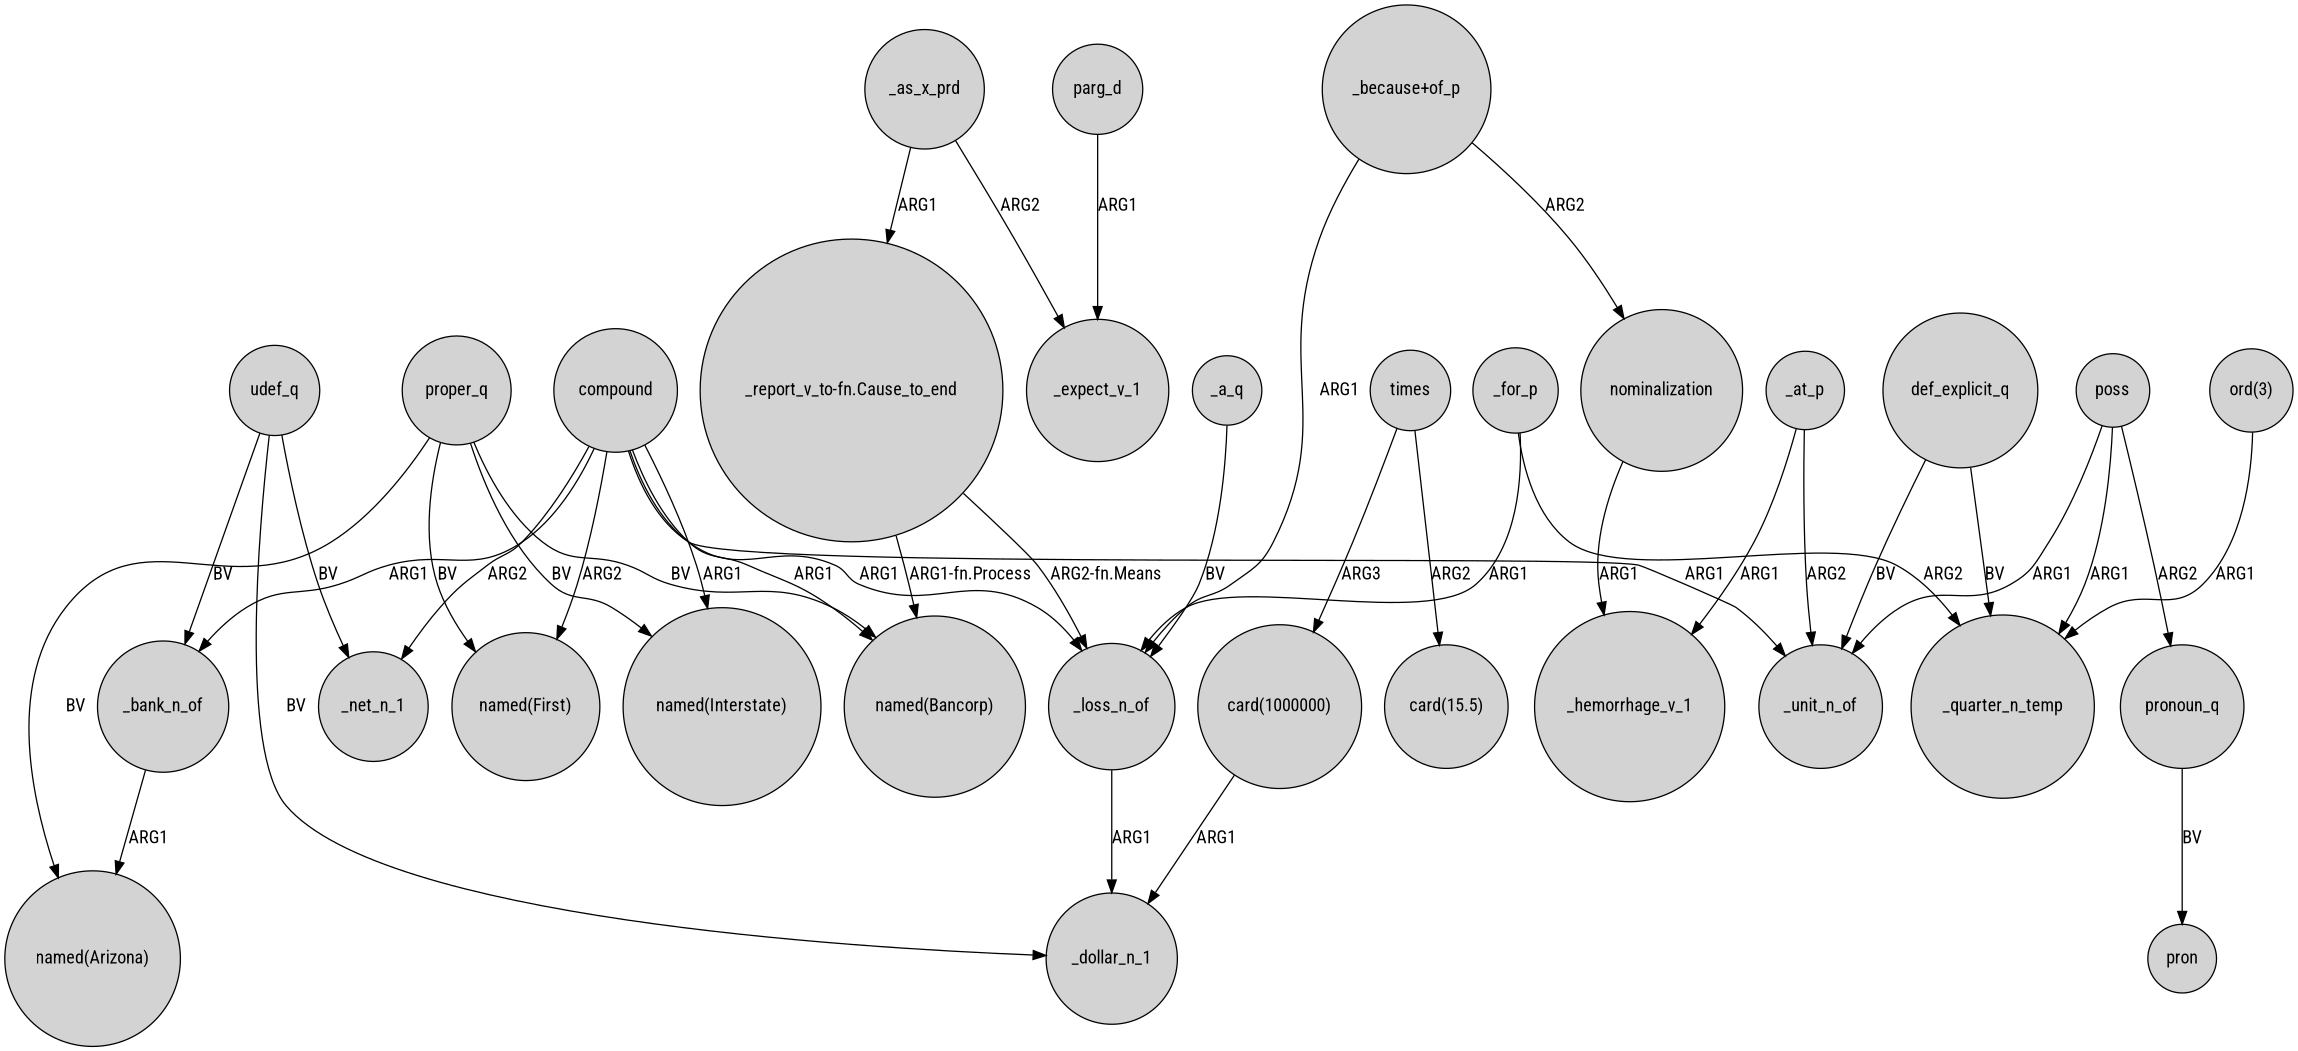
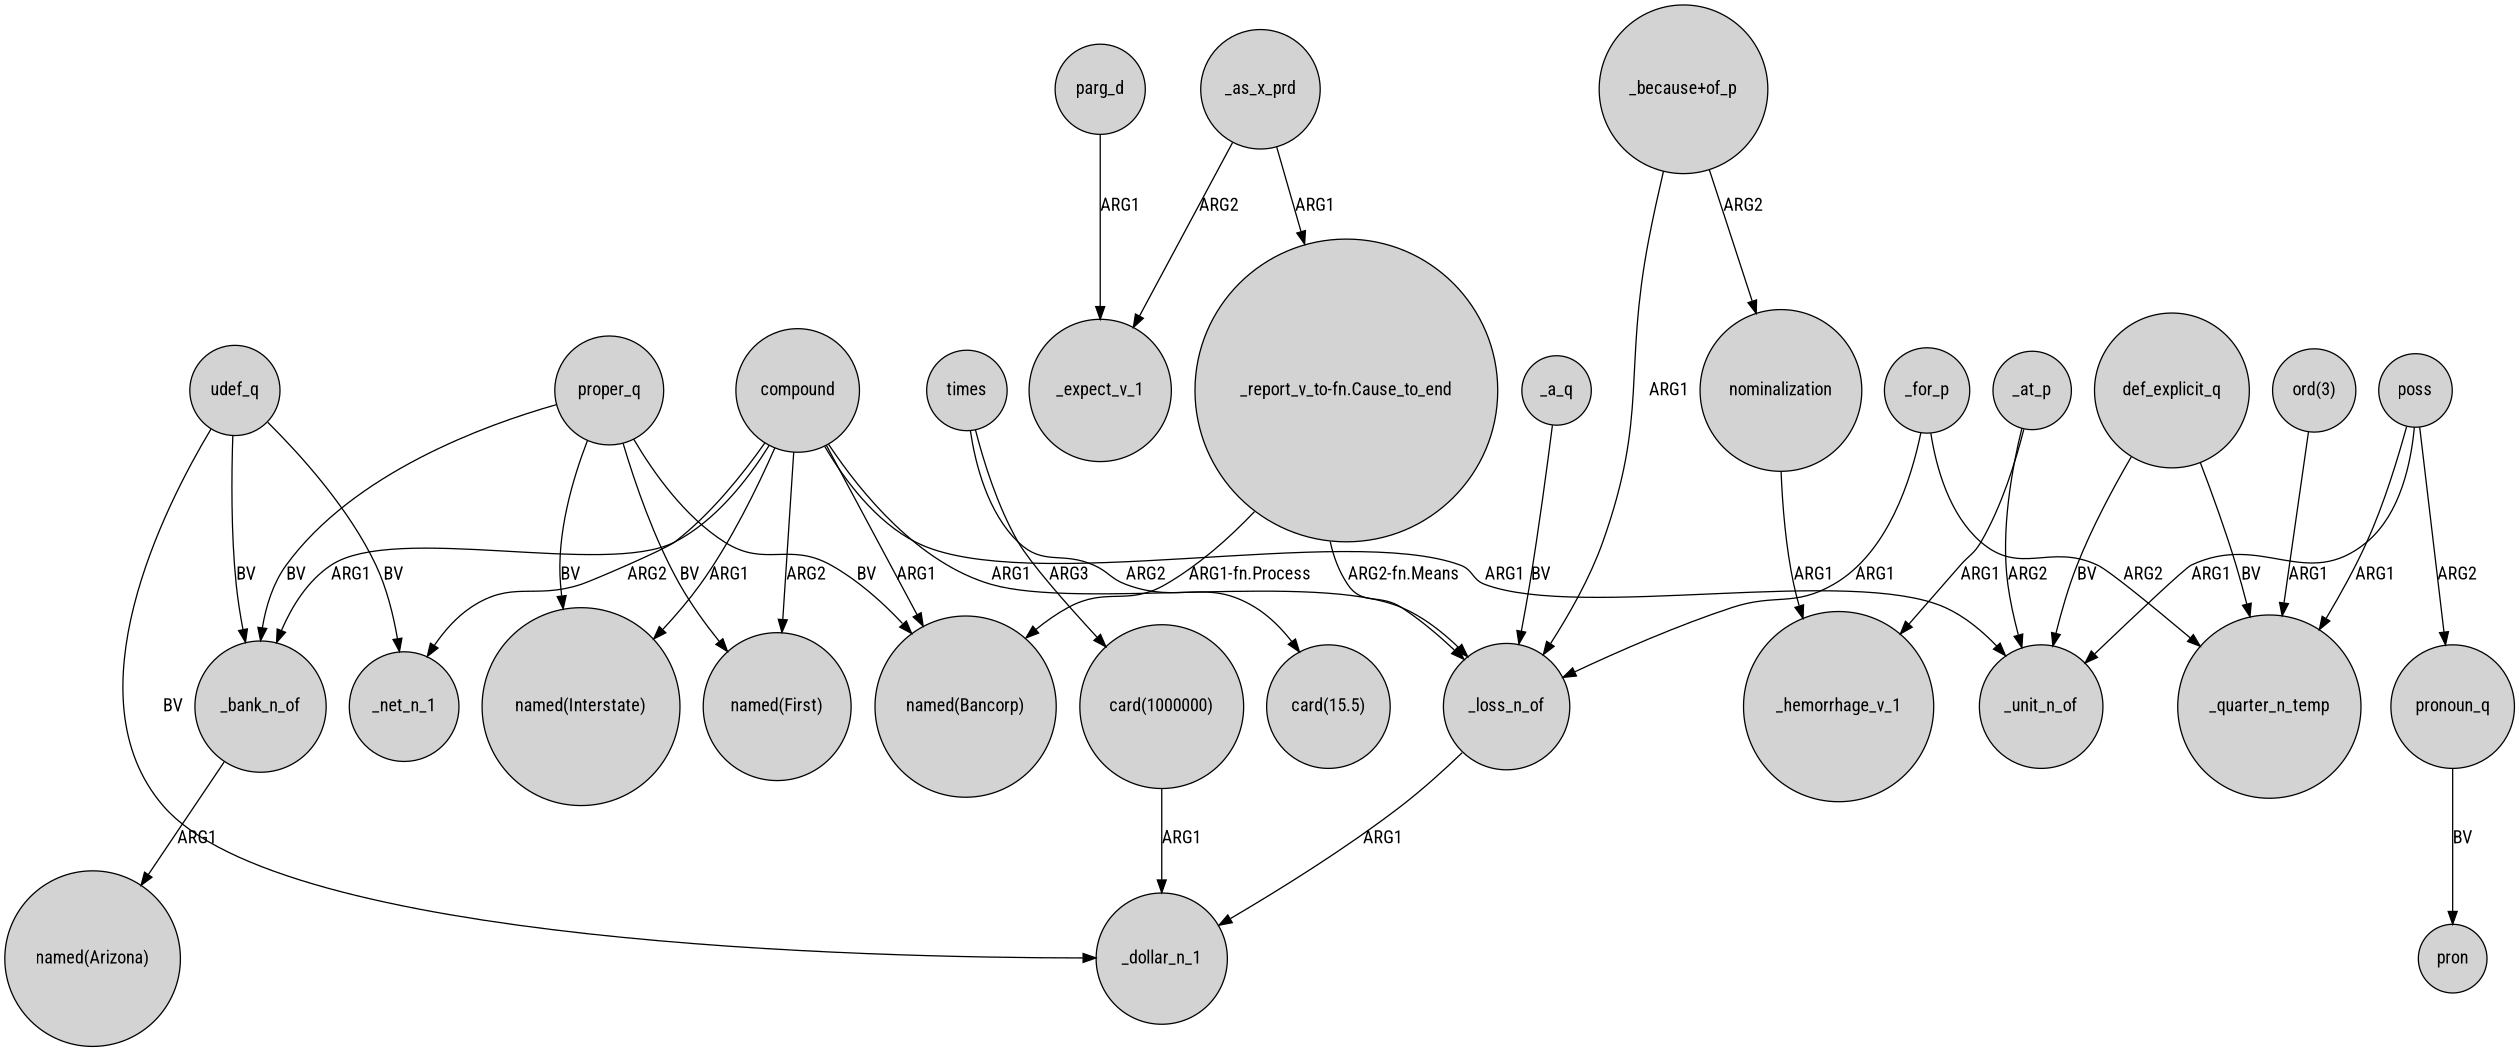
(132, 565) -> (379, 481)
